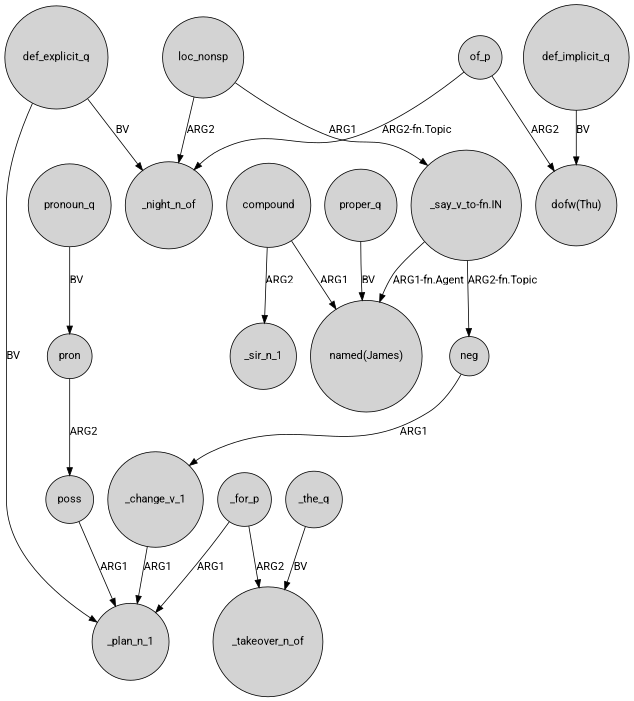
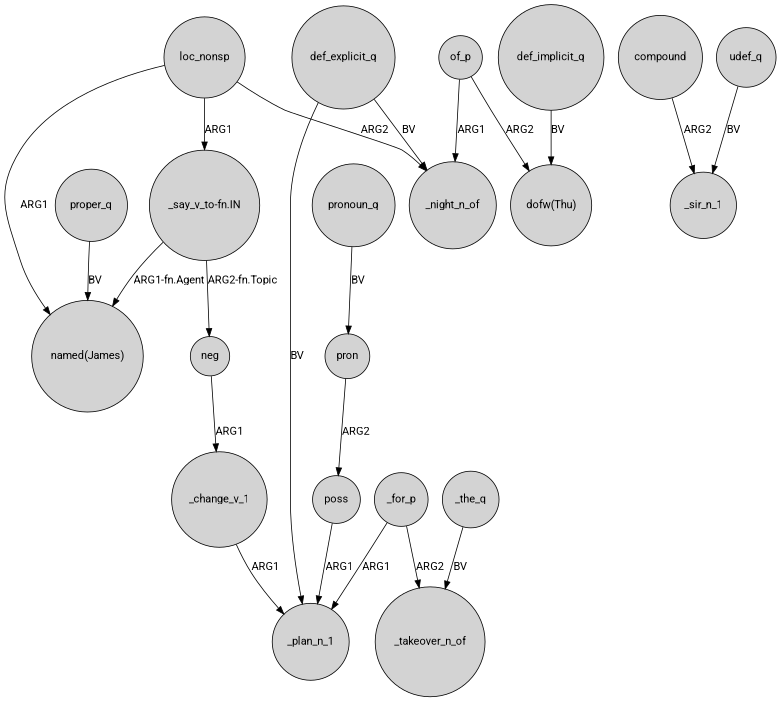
none -> (746, 57)
(417, 130) -> (472, 130)
(312, 272) -> (21, 149)
